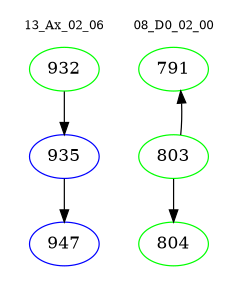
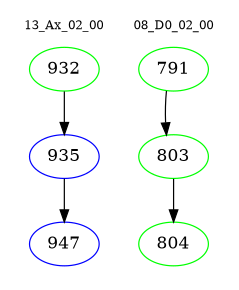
(64, 26) -> (64, 26)
(182, 119) -> (165, 107)
